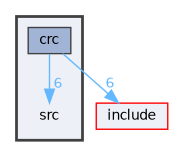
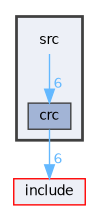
(50, 72) -> (50, 72)
